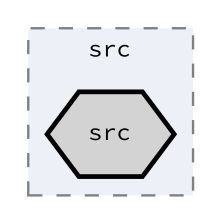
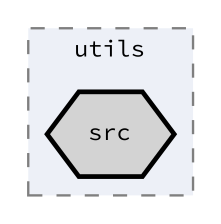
(111, 51) -> (111, 51)
